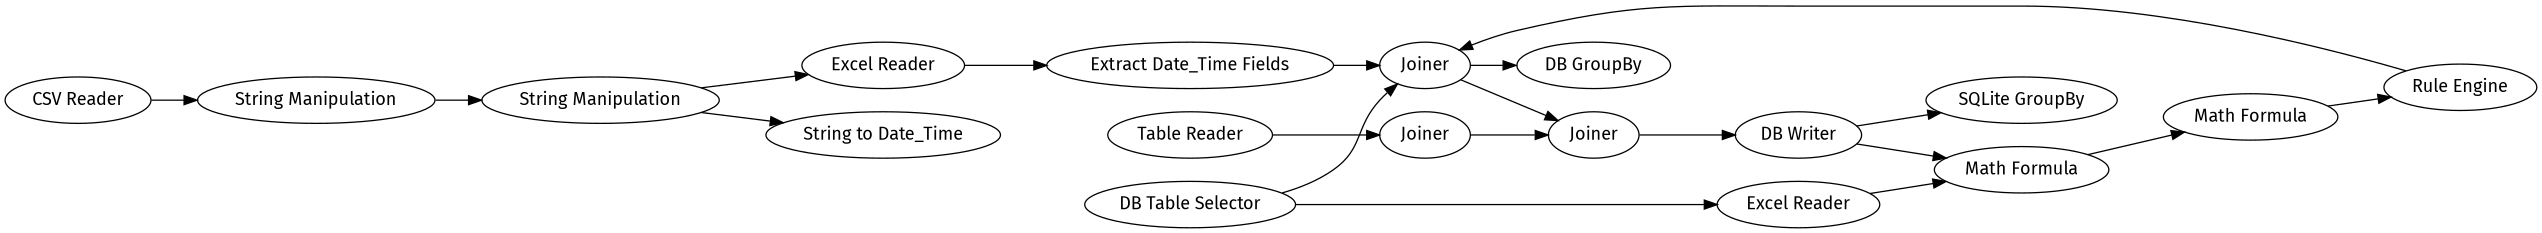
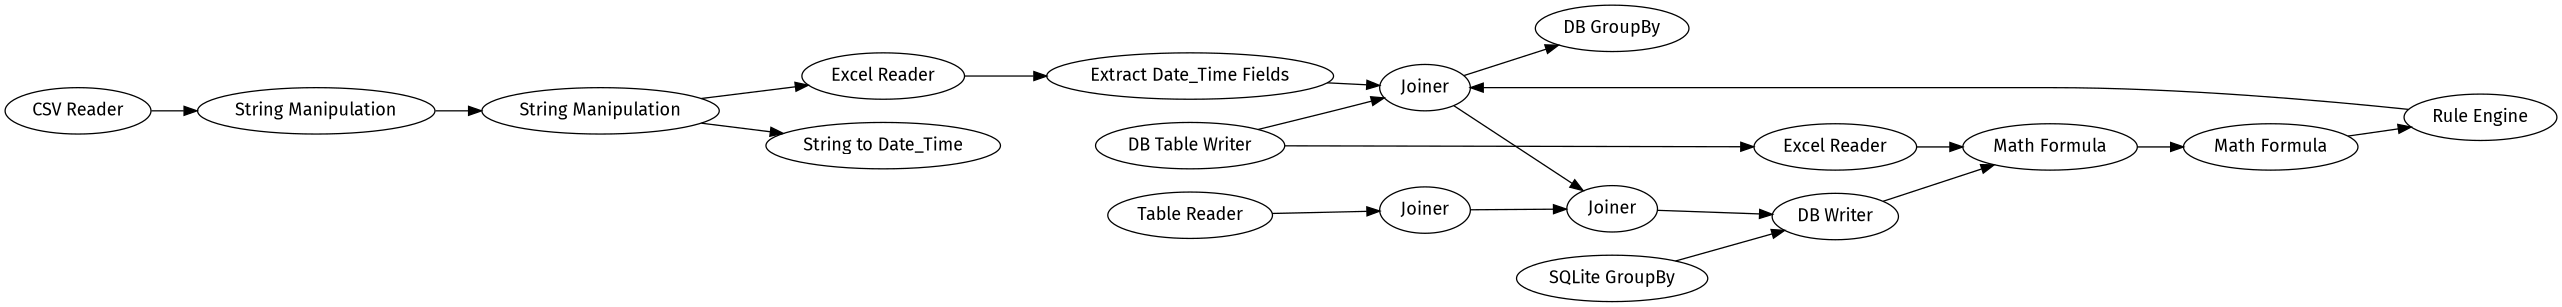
(1892, 120) -> (1724, 247)
(1190, 205) -> (1190, 146)
